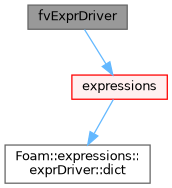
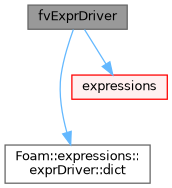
(104, 116) -> (61, 80)
